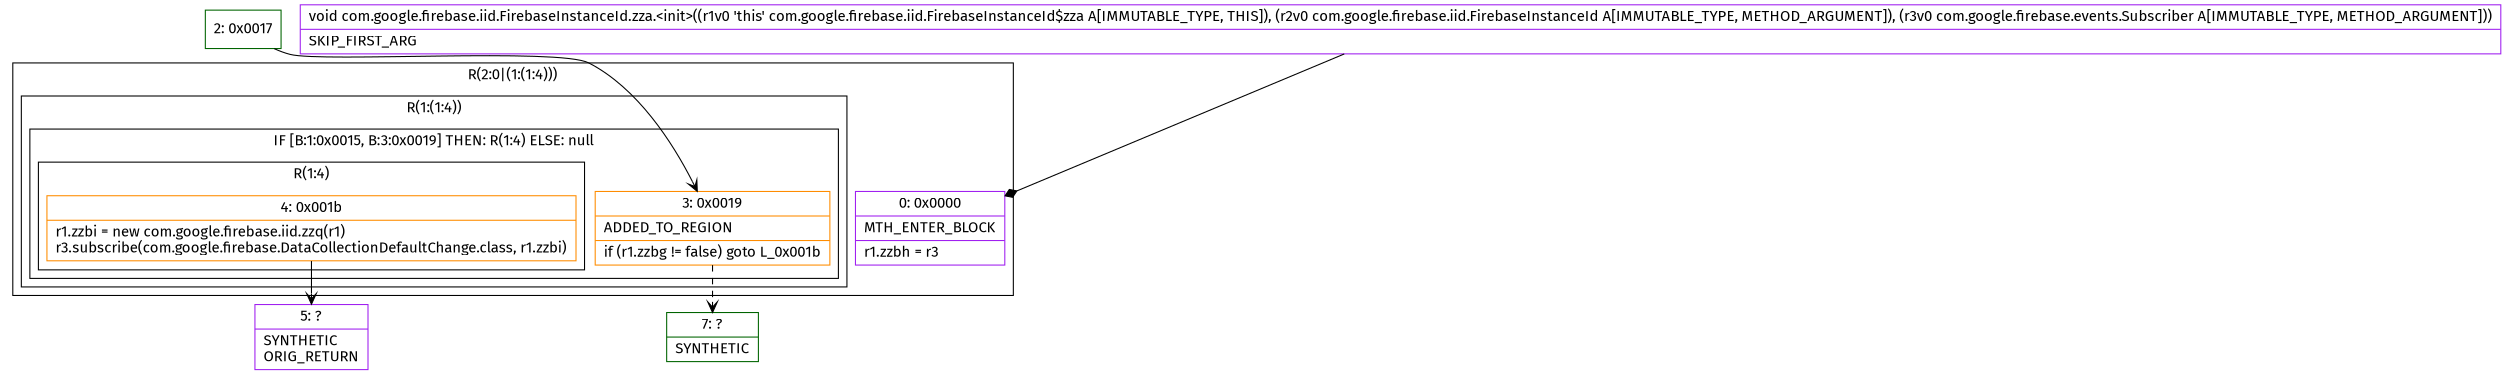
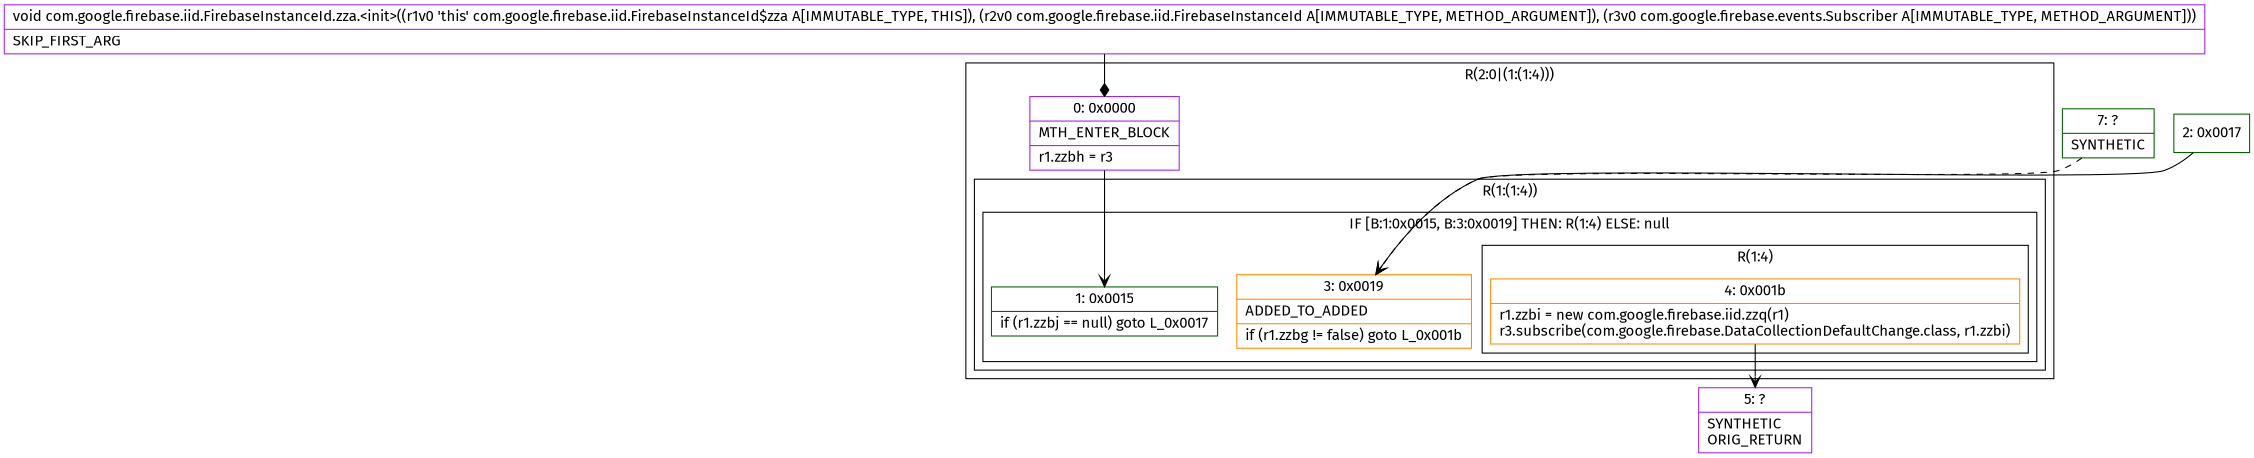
(668, 228) -> (1307, 311)
(713, 283) -> (1716, 174)
none -> (1105, 311)
